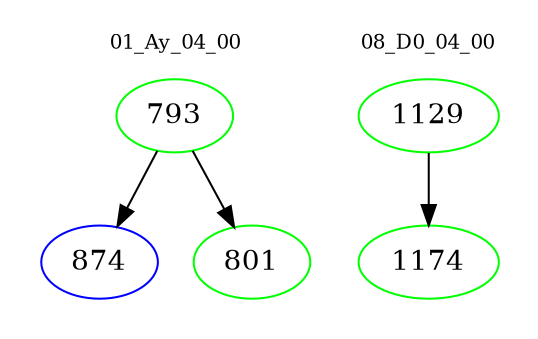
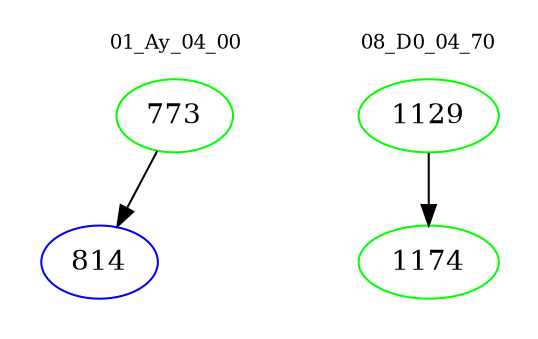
(429, 44) -> (429, 44)
(175, 116) -> (175, 116)
(100, 262) -> (100, 262)
(252, 262) -> none
